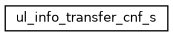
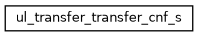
(87, 18) -> (99, 18)
